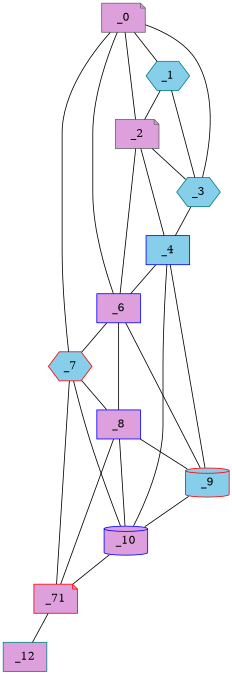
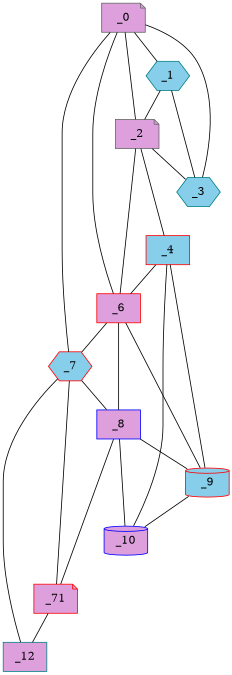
(183, 221) -> none
(168, 250) -> (168, 250)
(119, 308) -> (119, 308)
(95, 454) -> (3, 503)
(91, 569) -> none
